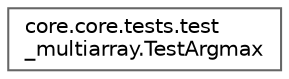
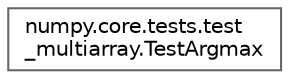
(145, 39) -> (145, 39)
